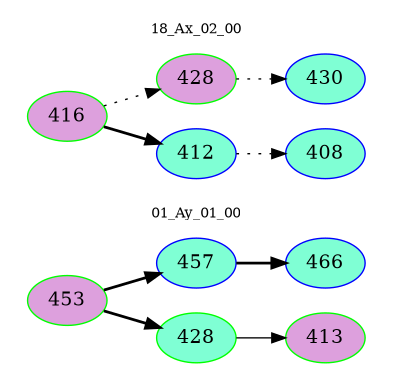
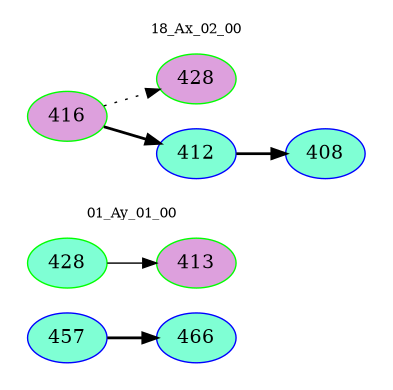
(325, 79) -> none
(254, 154) -> (254, 154)
(67, 300) -> none
